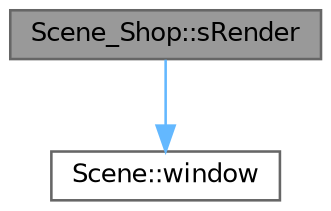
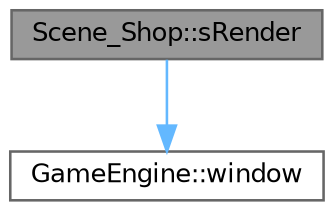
(166, 176) -> (167, 176)
